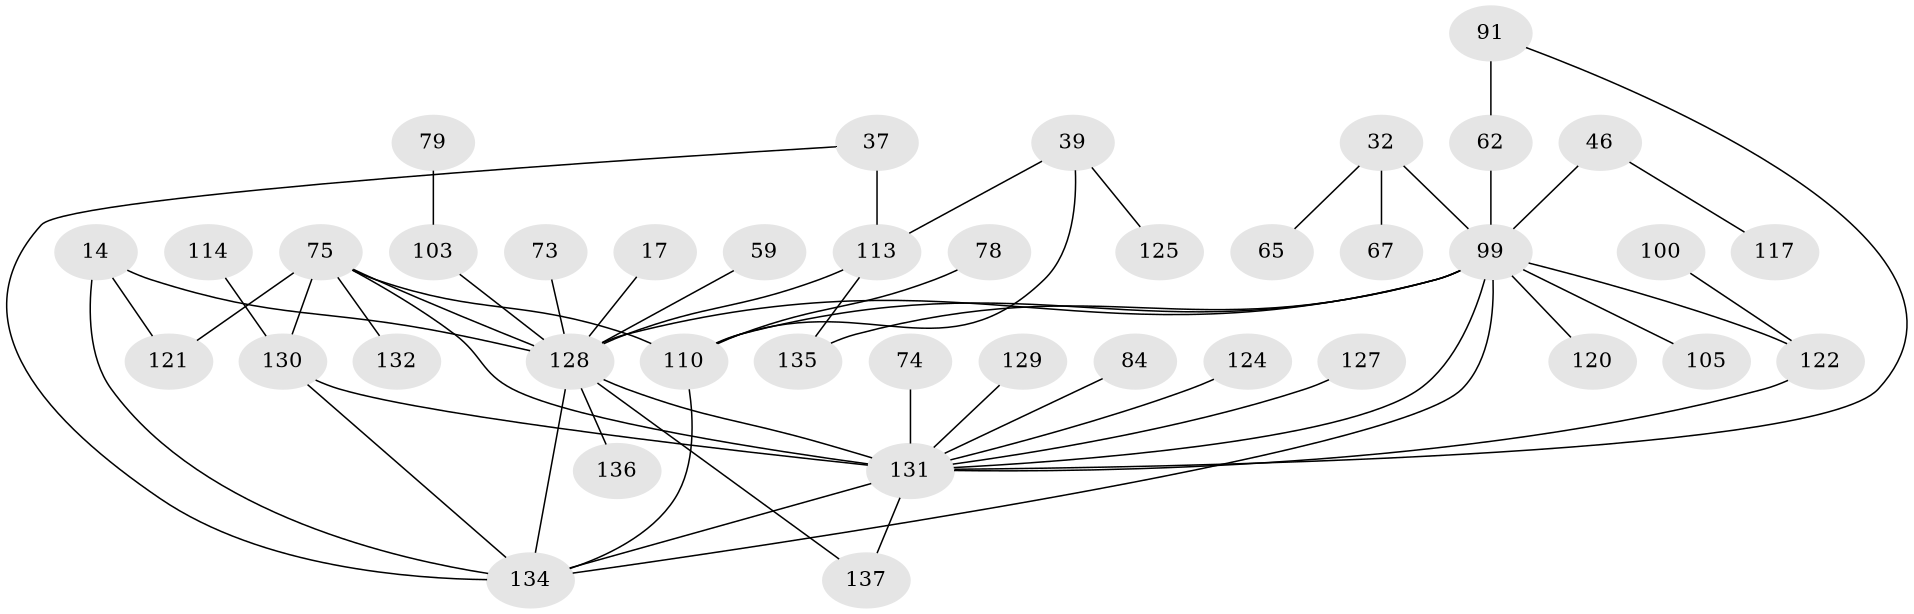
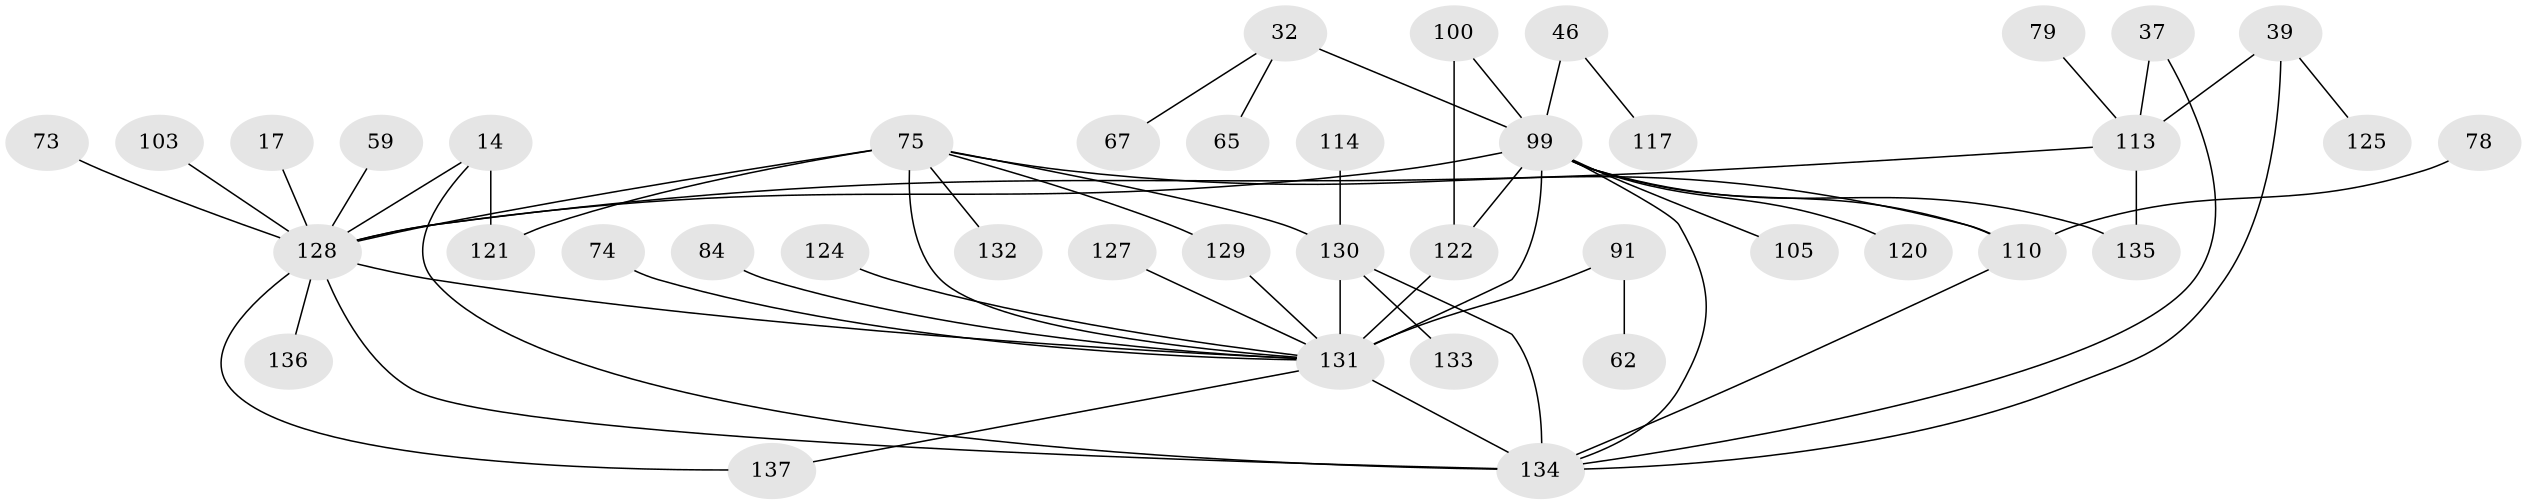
(433, 198) -> (2090, 88)
(1491, 198) -> (1497, 88)
none -> (1109, 203)
(944, 327) -> (2034, 398)
none -> (1454, 362)
